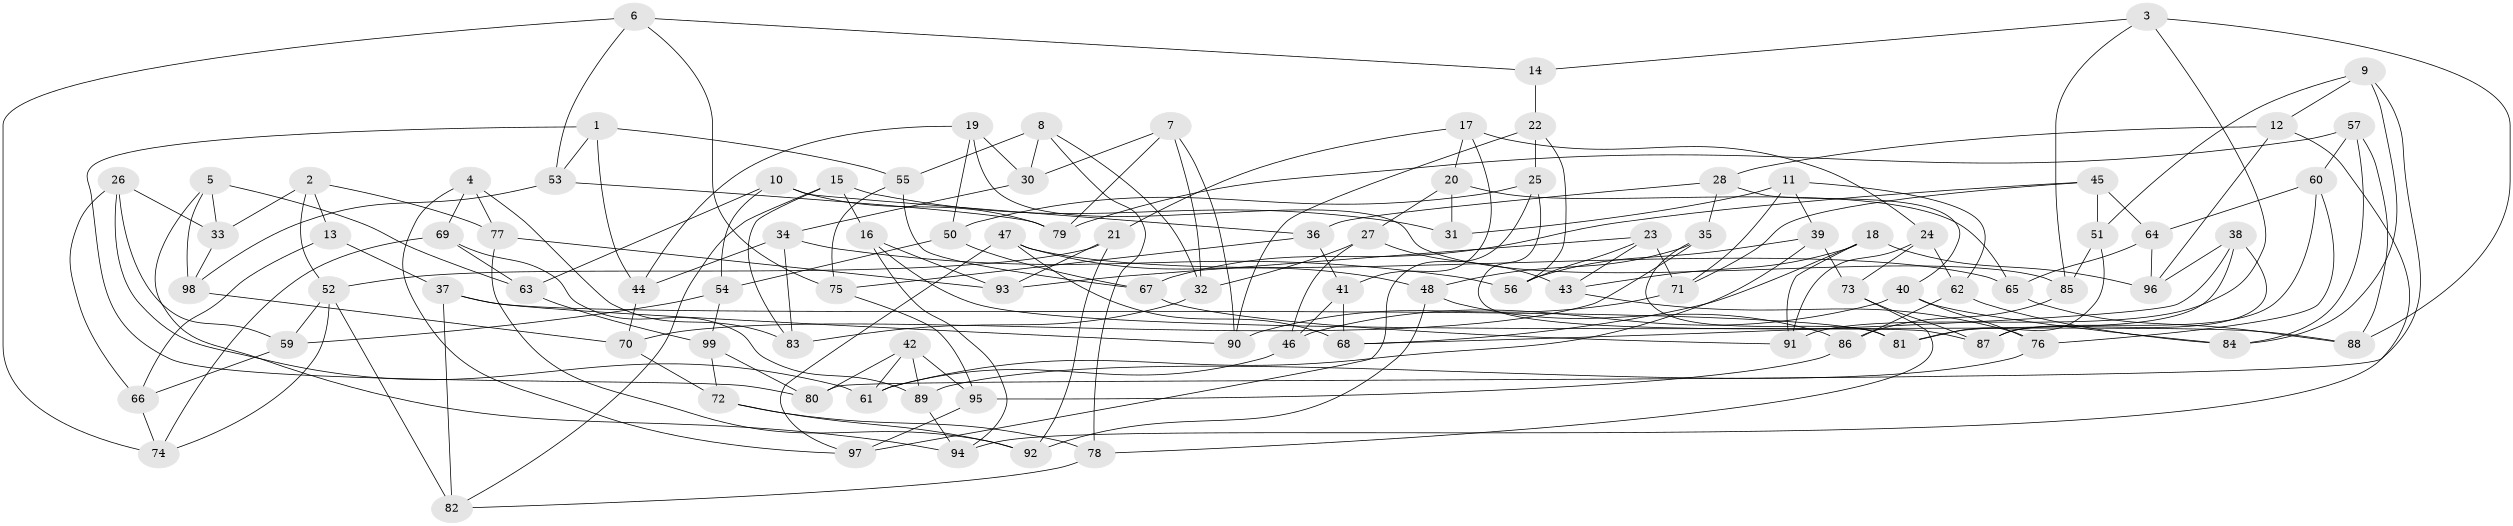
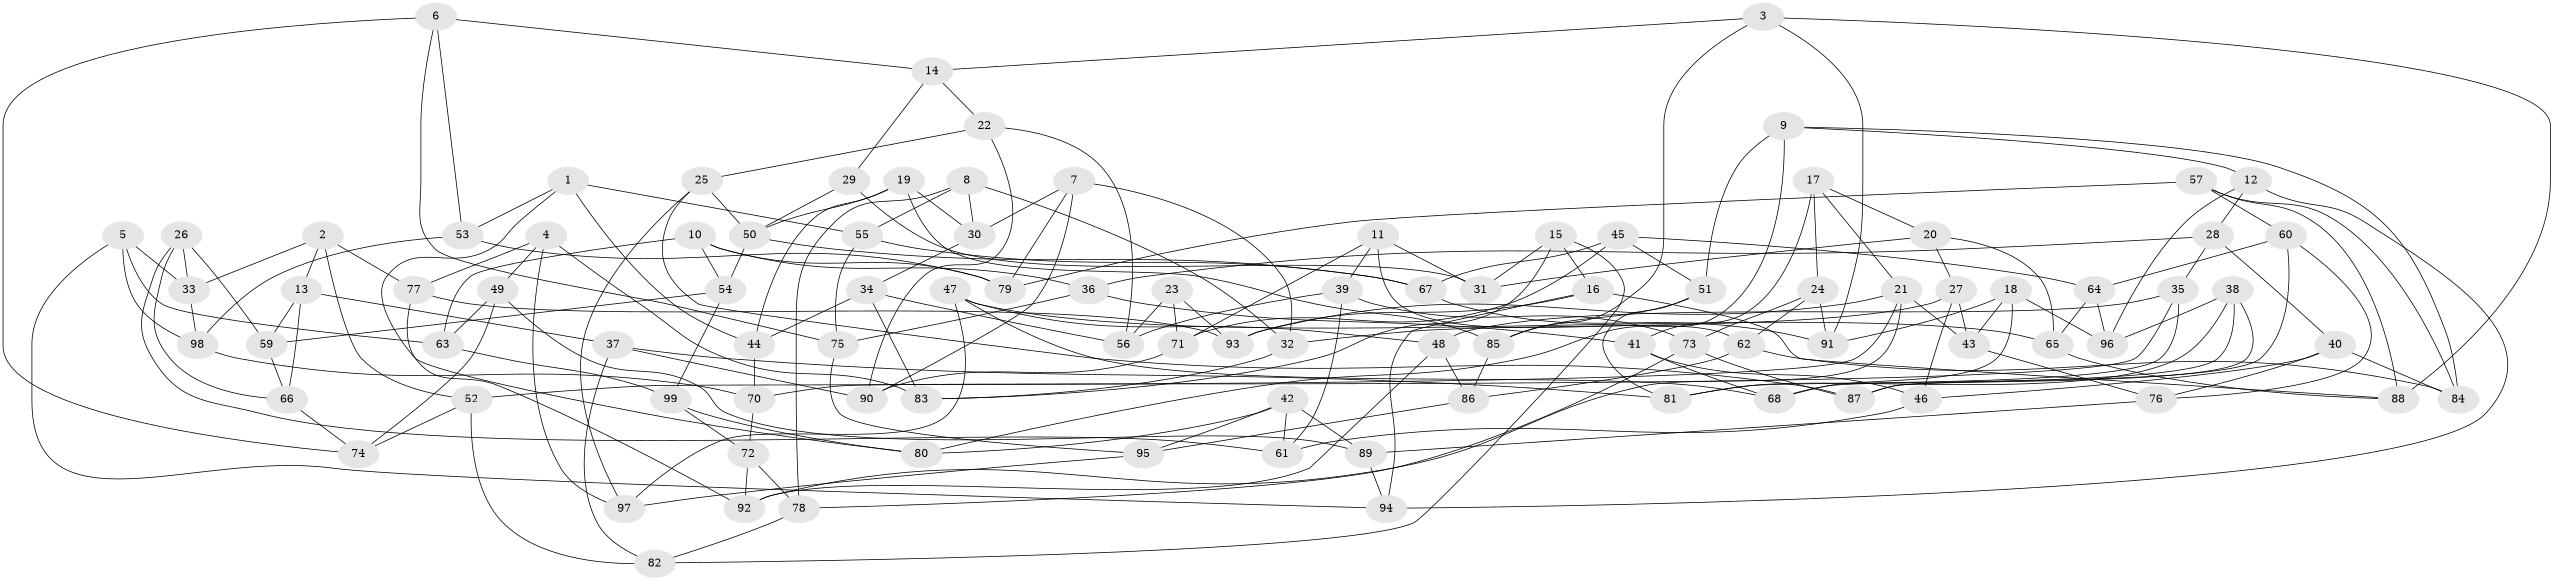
none -> (849, 181)
(443, 236) -> (498, 290)
(1621, 255) -> (1935, 317)
(308, 318) -> (284, 318)
